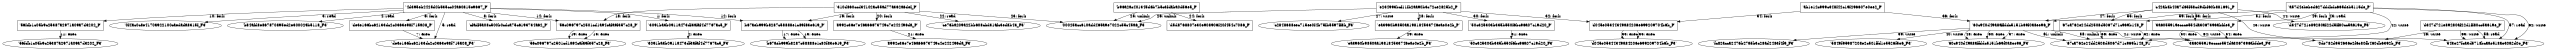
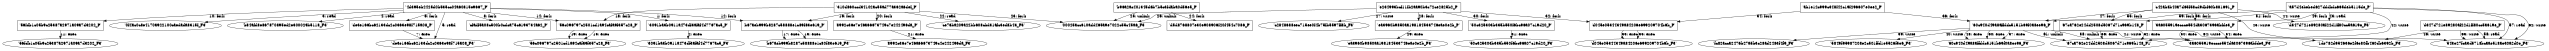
(2329, 26) -> (2329, 26)
(2360, 44) -> (2360, 44)
